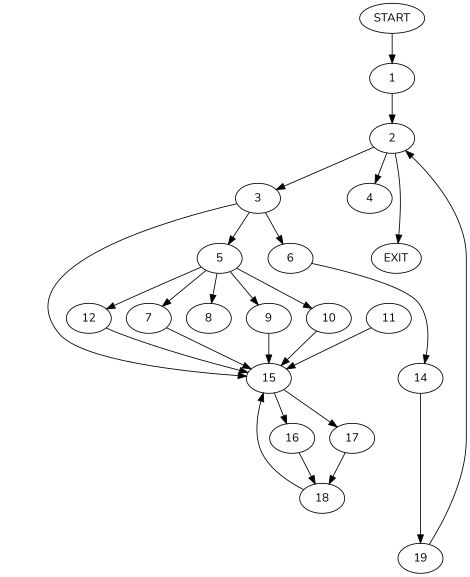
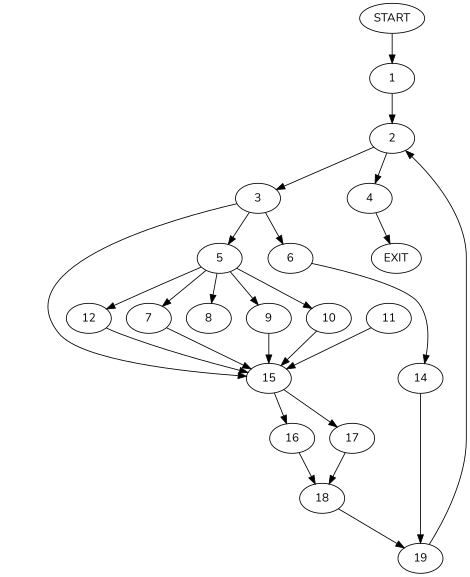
(400, 194) -> (381, 225)
(263, 455) -> (368, 526)
